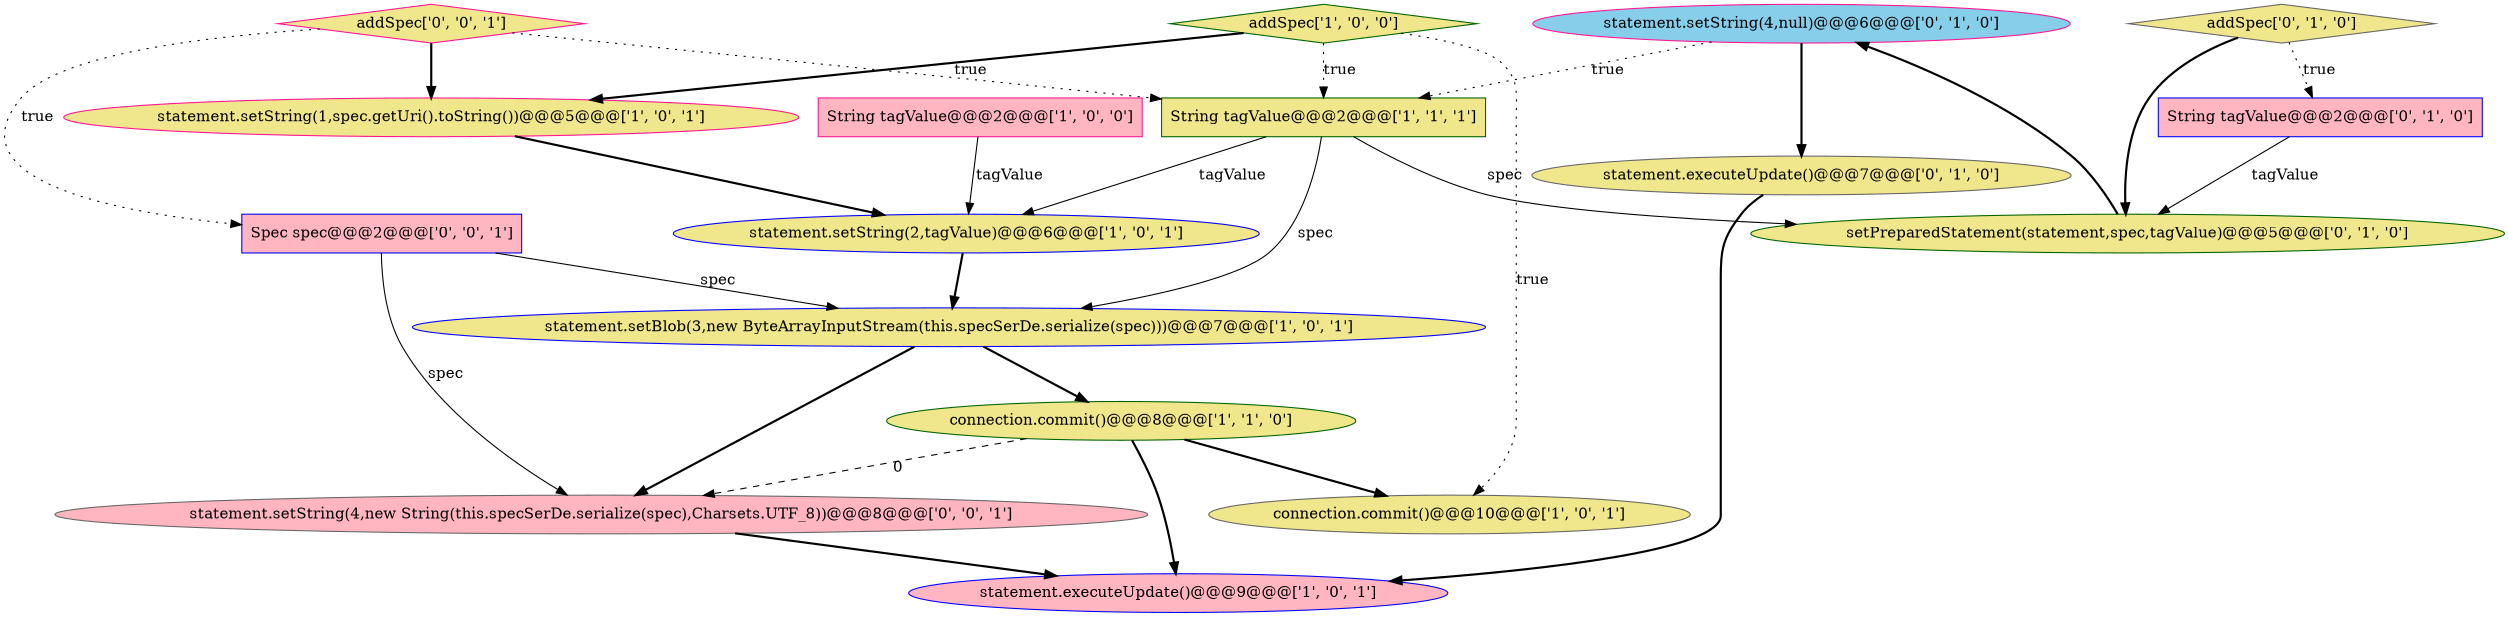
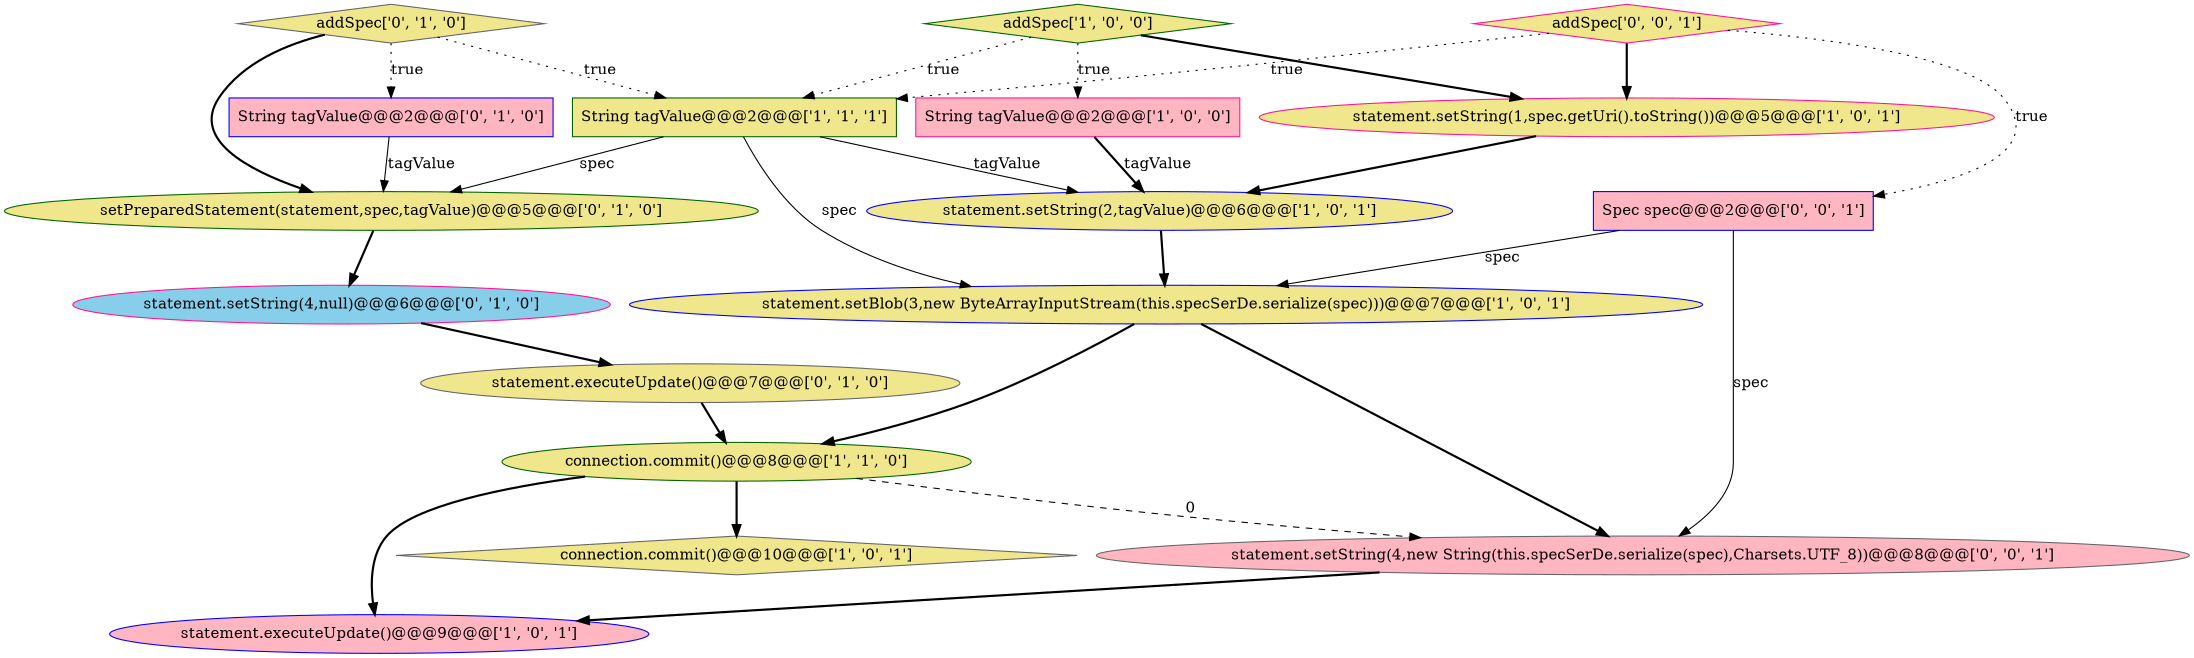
(1571, 69) -> (546, 66)
(974, 170) -> (1115, 160)
(1516, 225) -> (1078, 65)
(1721, 514) -> (711, 418)
(1449, 515) -> (737, 555)
